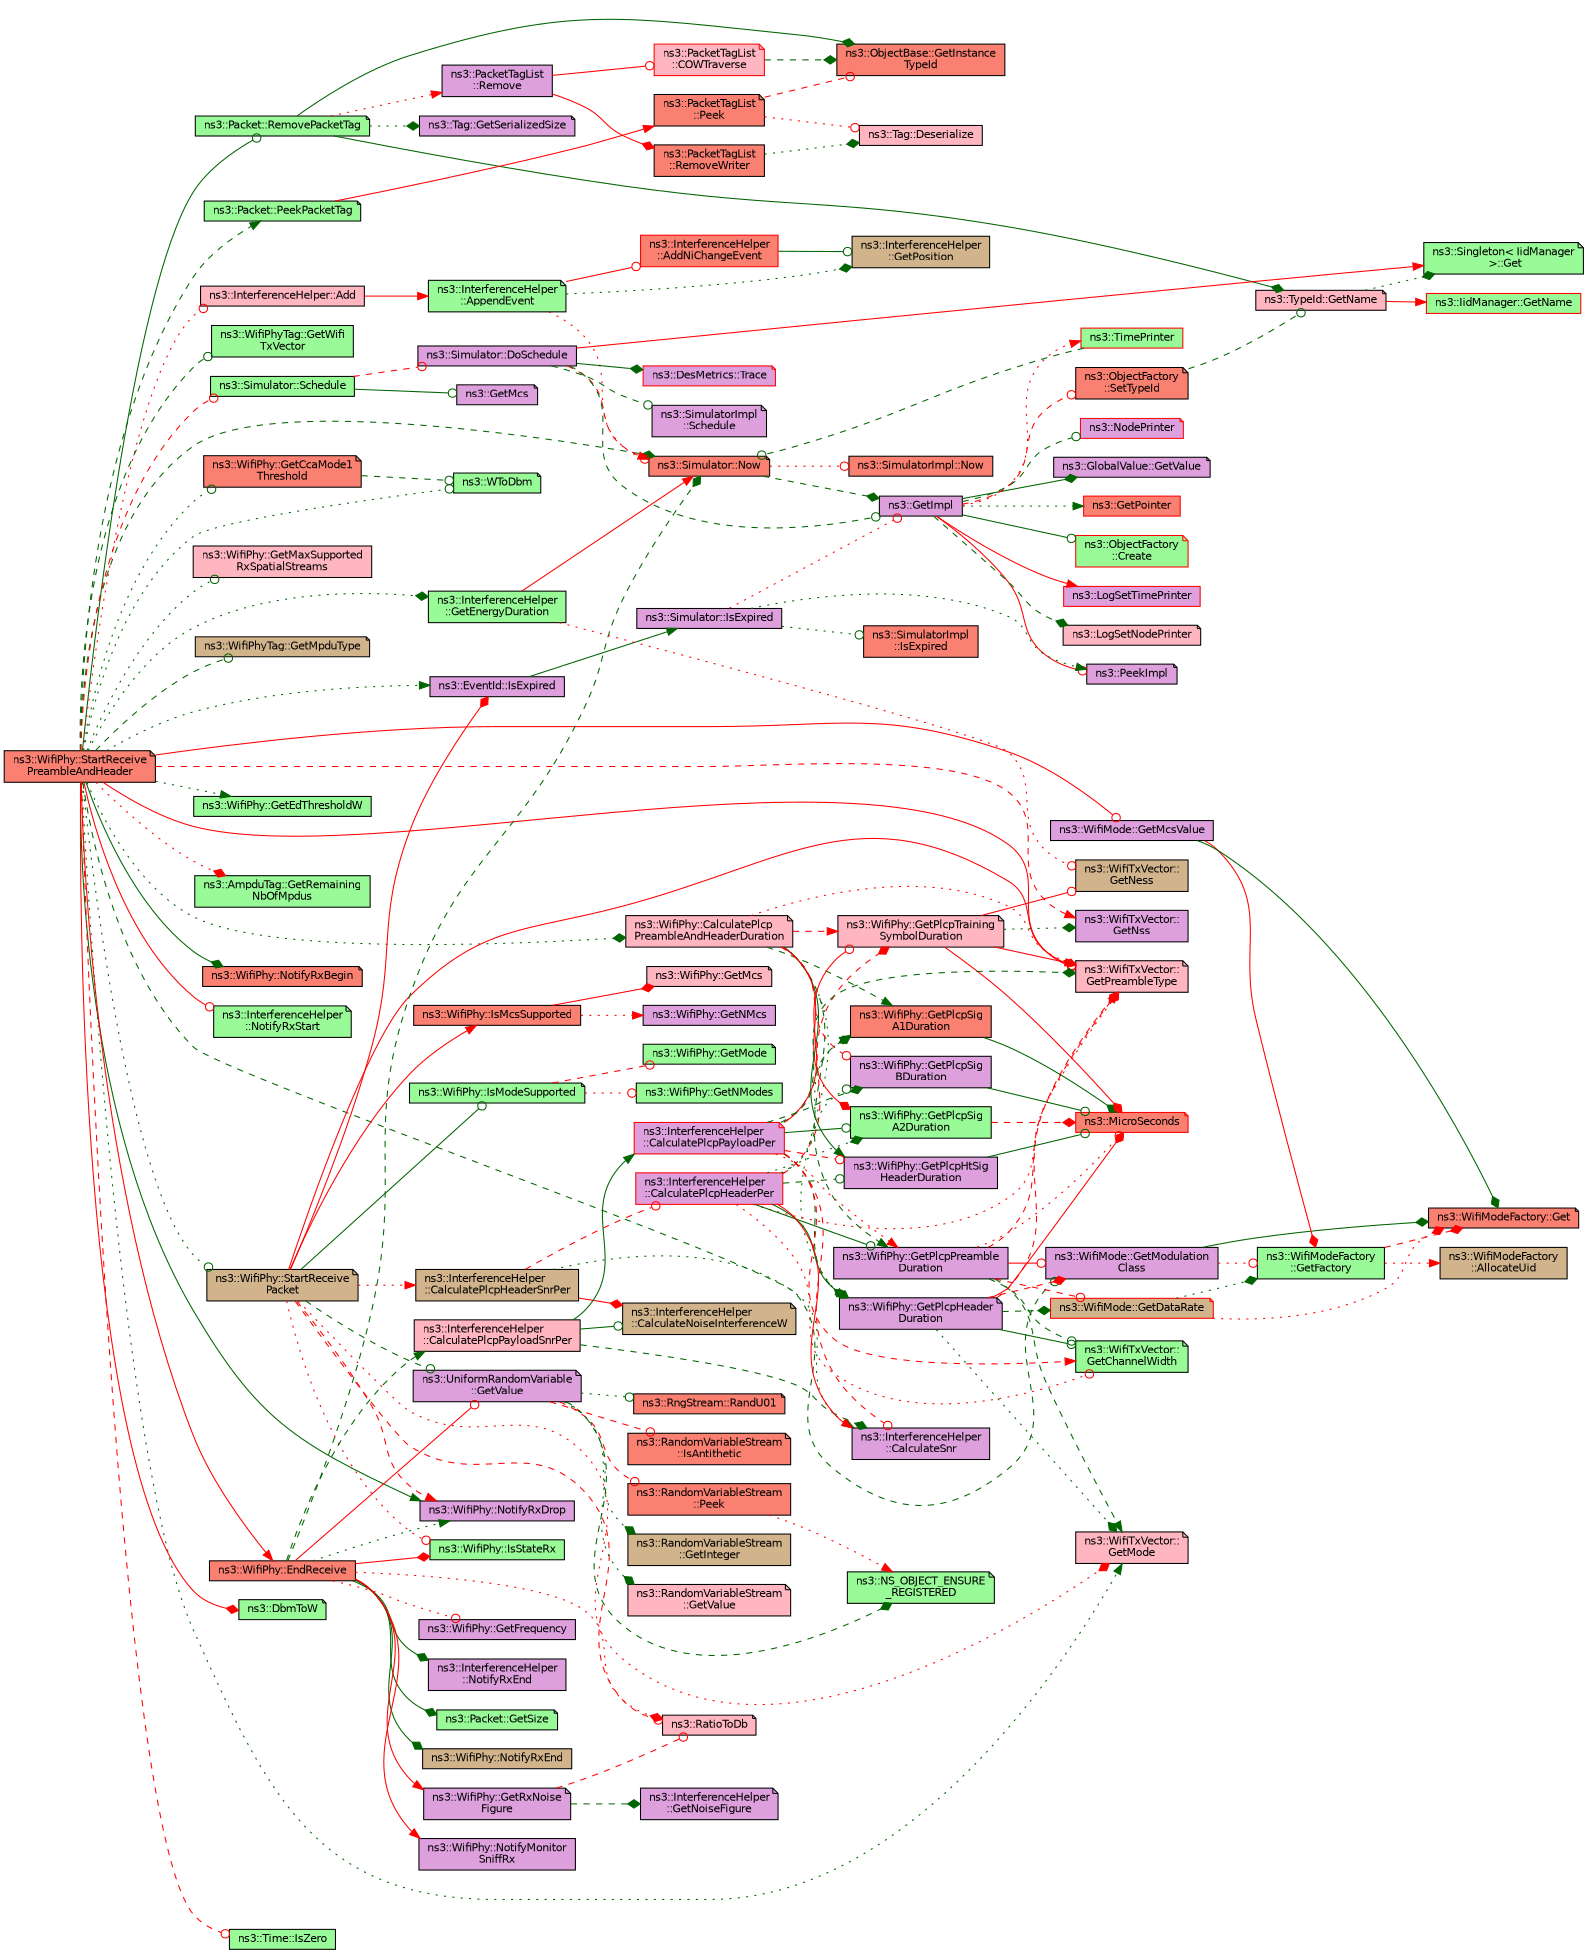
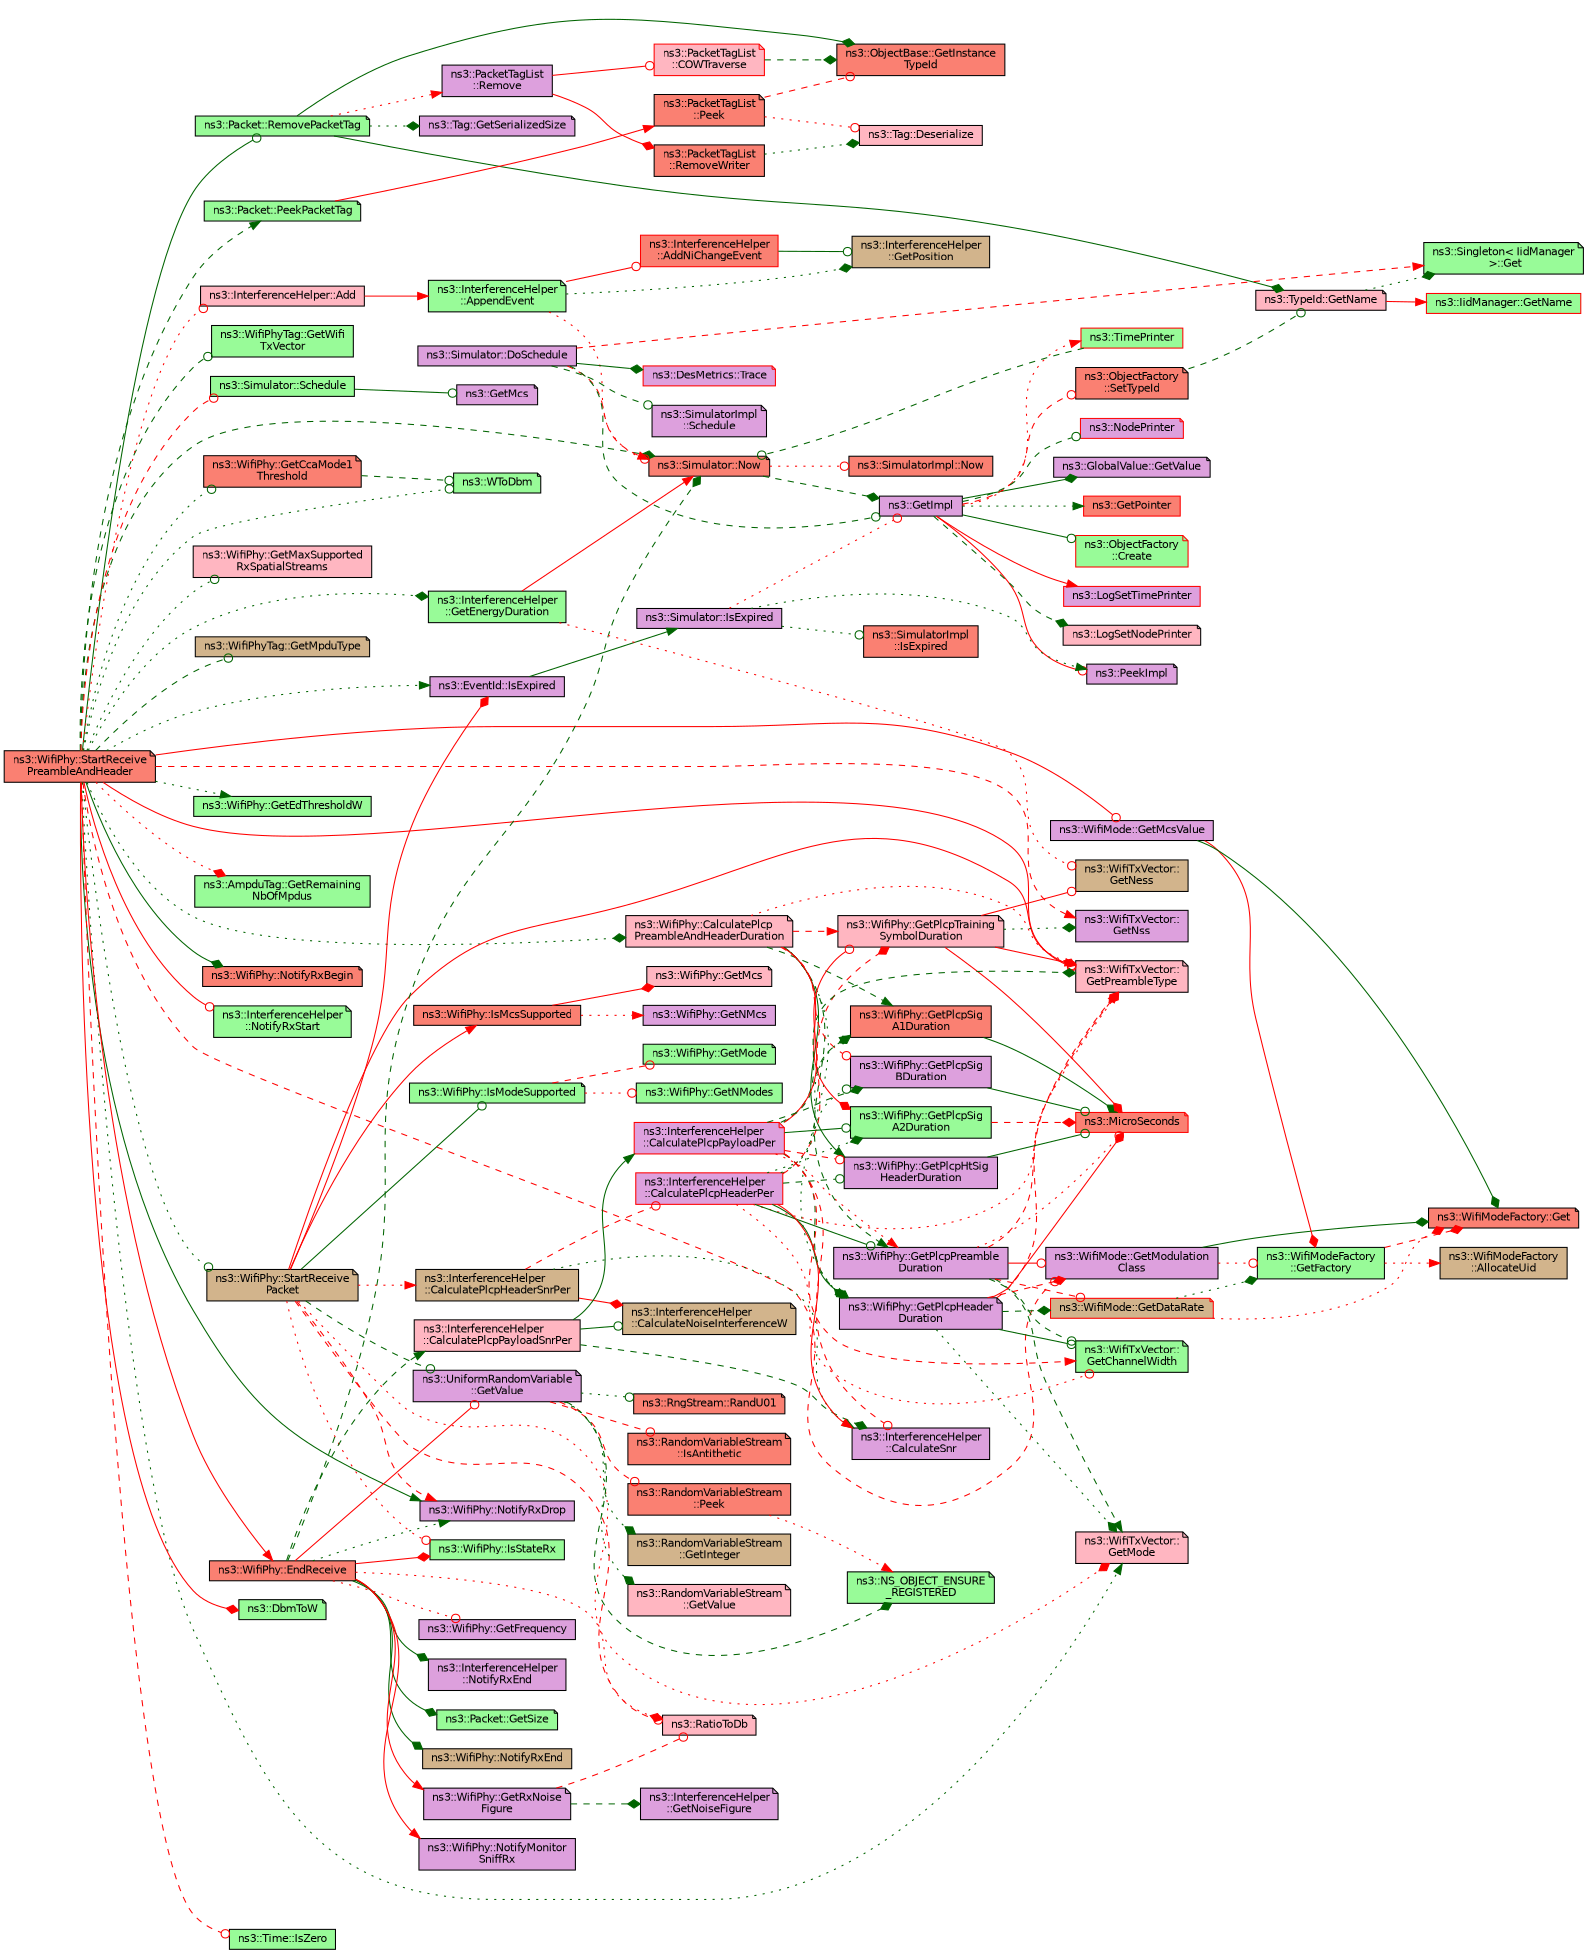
(995, 307) -> (995, 307)
(385, 372) -> none
(595, 1208) -> (595, 1208)
